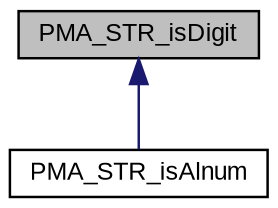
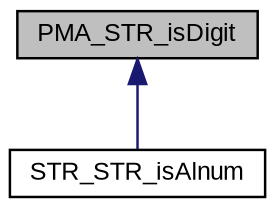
(139, 173) -> (138, 173)
